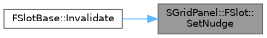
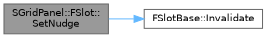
(135, 19) -> (121, 19)
